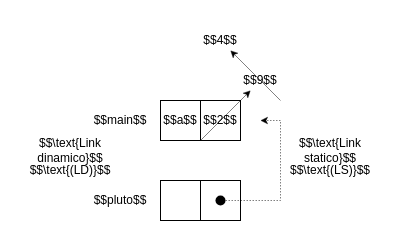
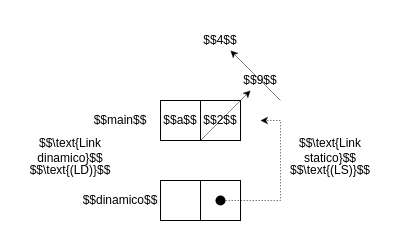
(121, 201) -> (121, 201)
